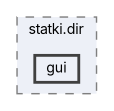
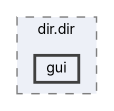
(57, 31) -> (57, 31)
